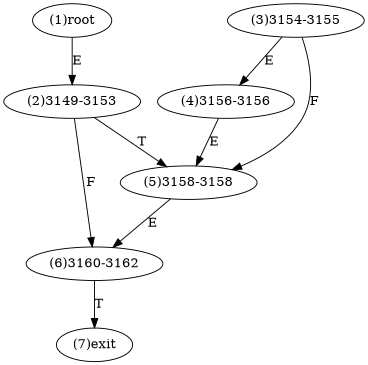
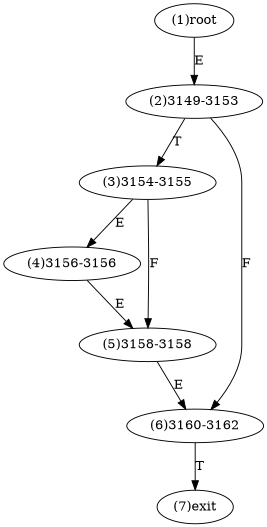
(126, 139) -> (173, 138)
